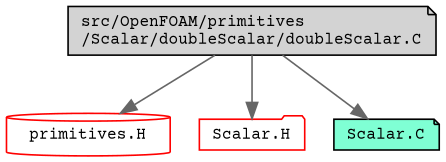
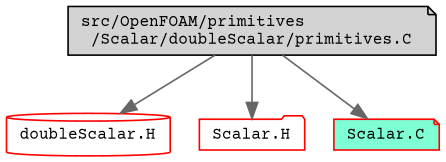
(252, 31) -> (252, 31)
(88, 135) -> (88, 135)
(387, 135) -> (387, 135)
